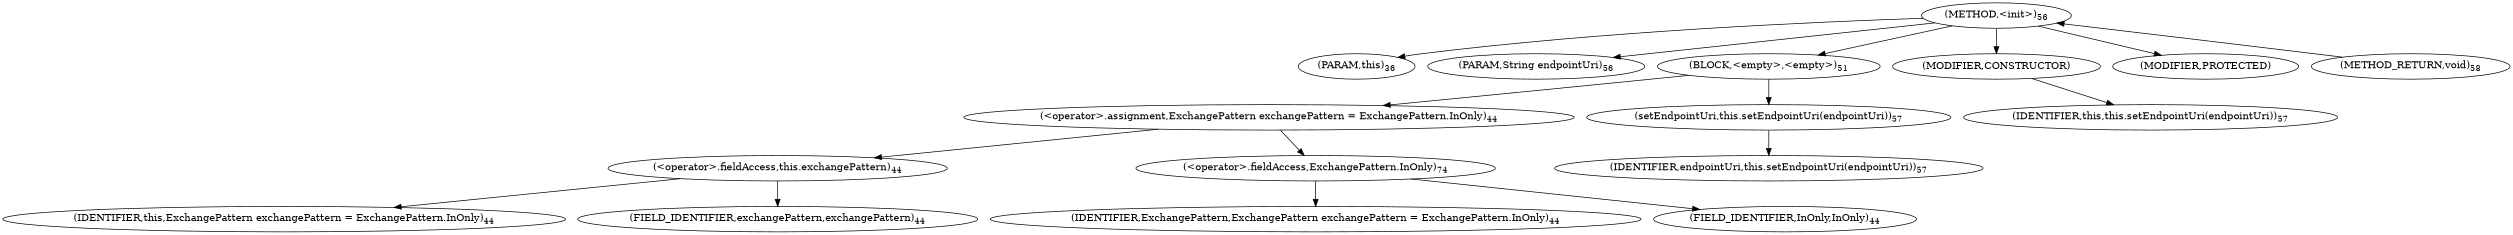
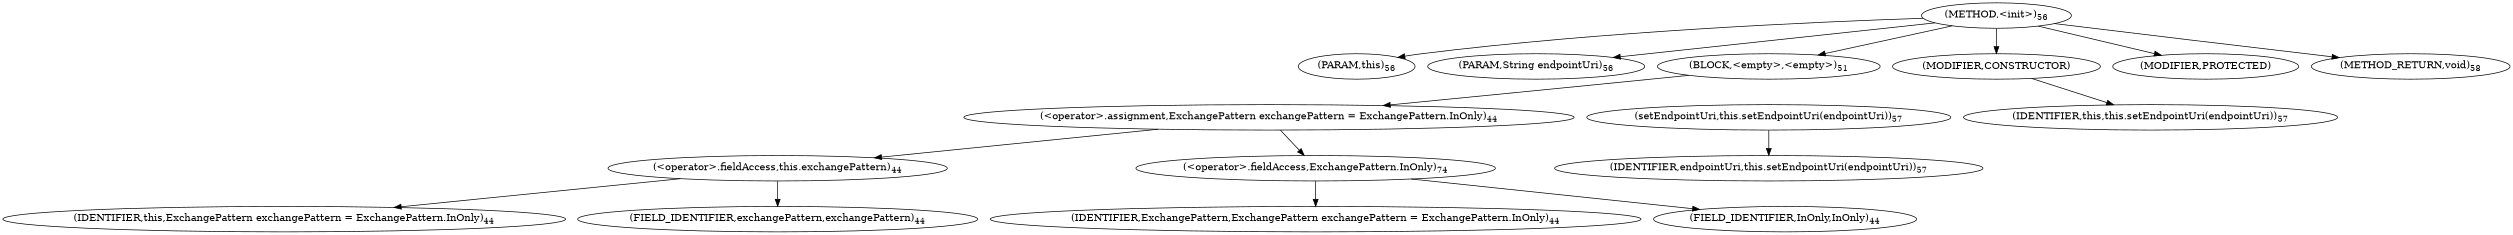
(2203, 40) -> (2193, 40)
(1390, 65) -> (1390, 65)
(1769, 88) -> none
